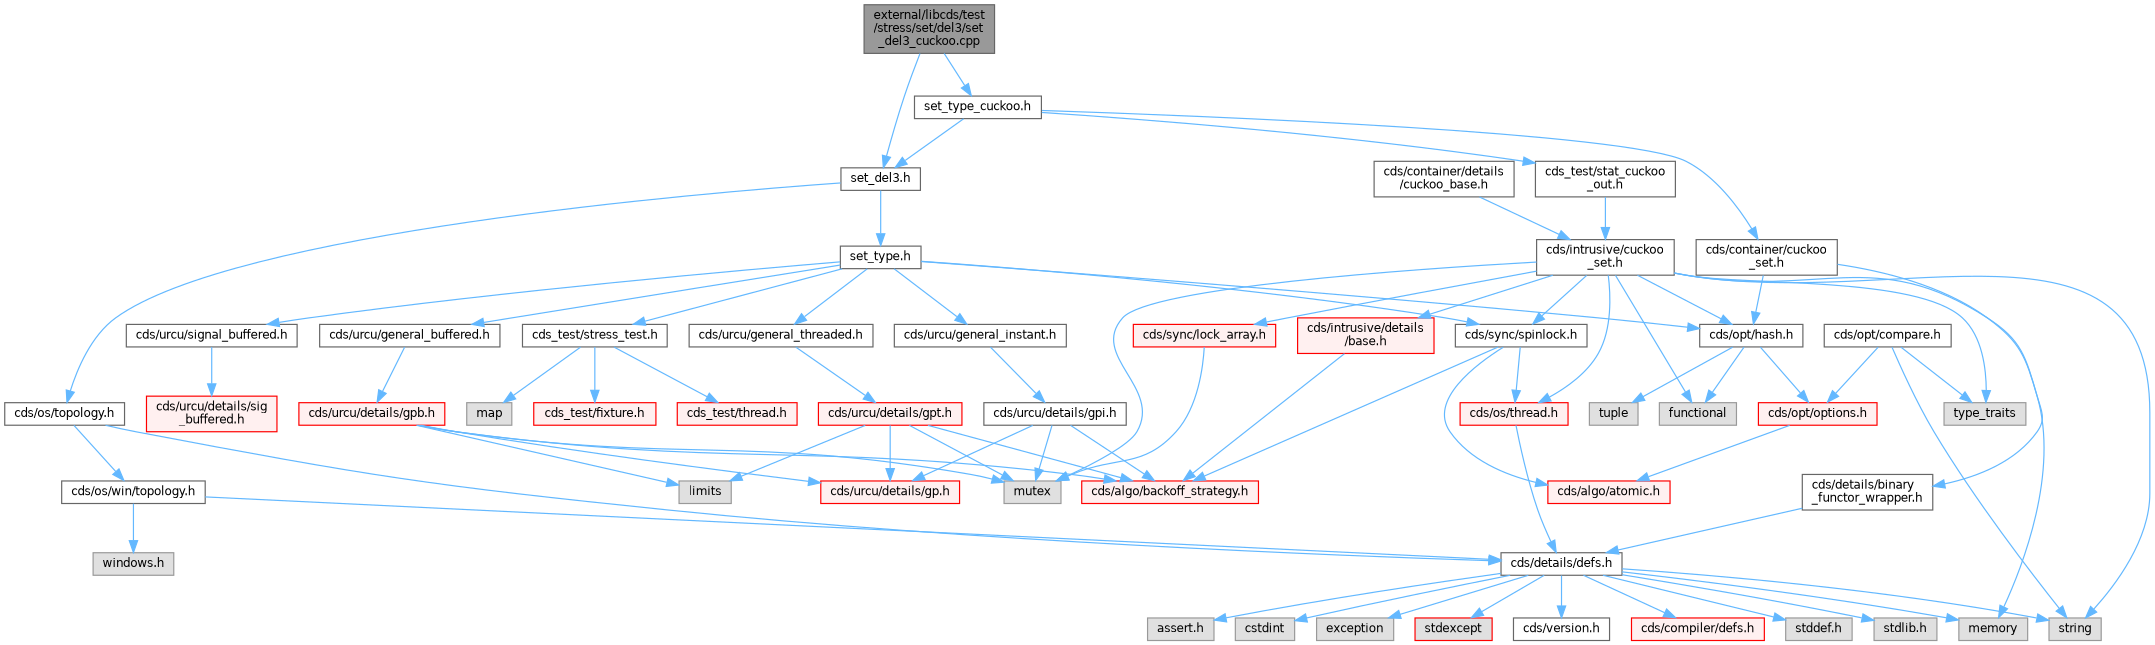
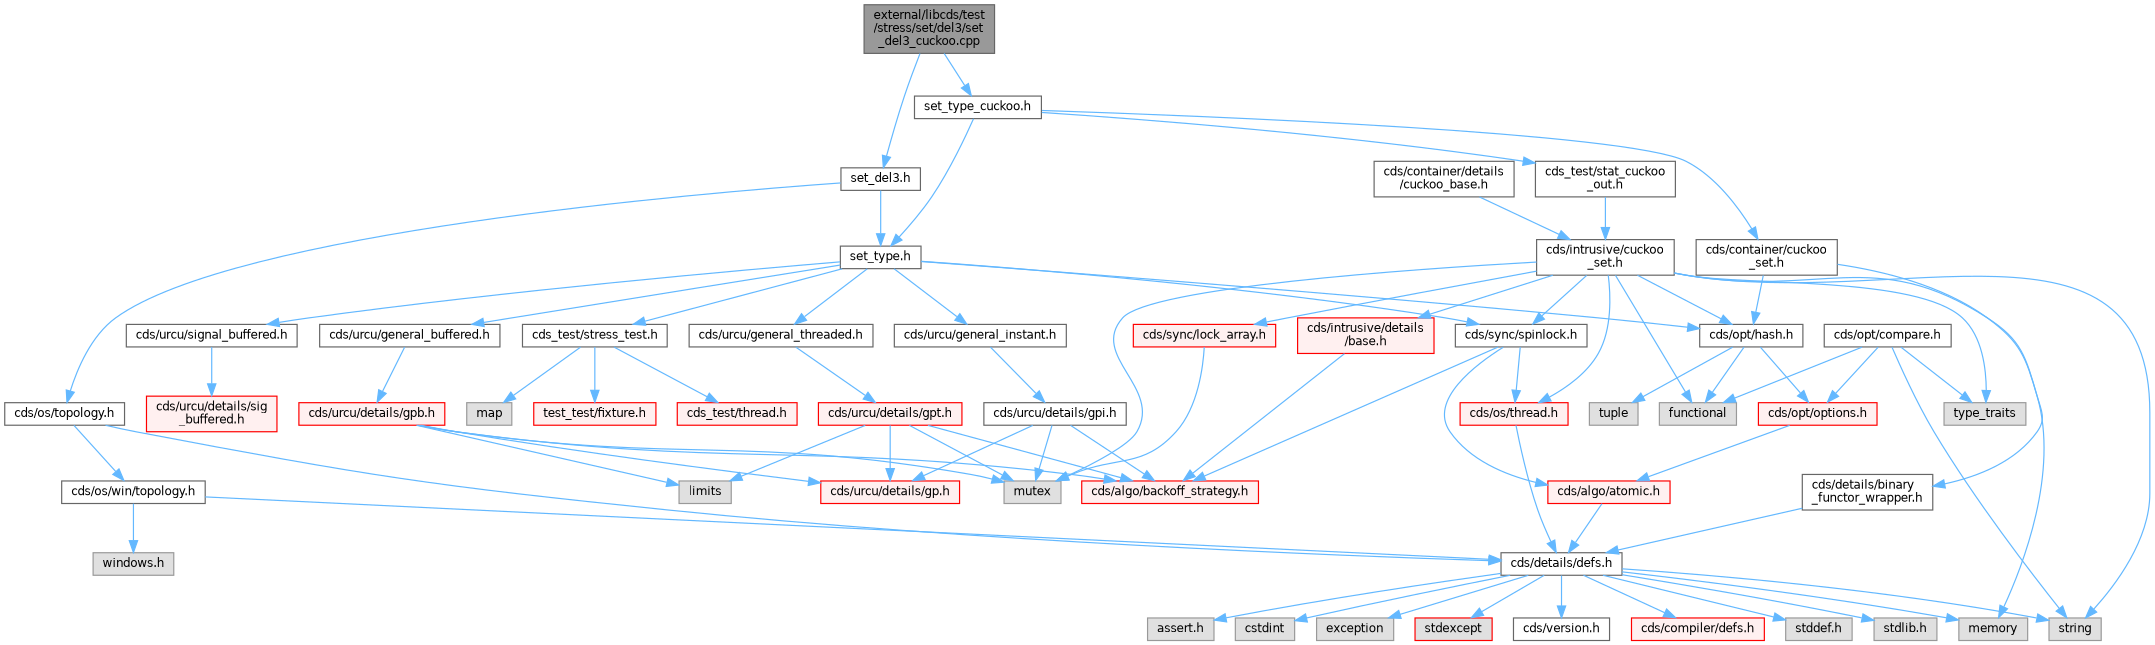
(934, 140) -> (942, 181)
none -> (1798, 373)
(595, 414) -> (595, 414)
none -> (1589, 523)
